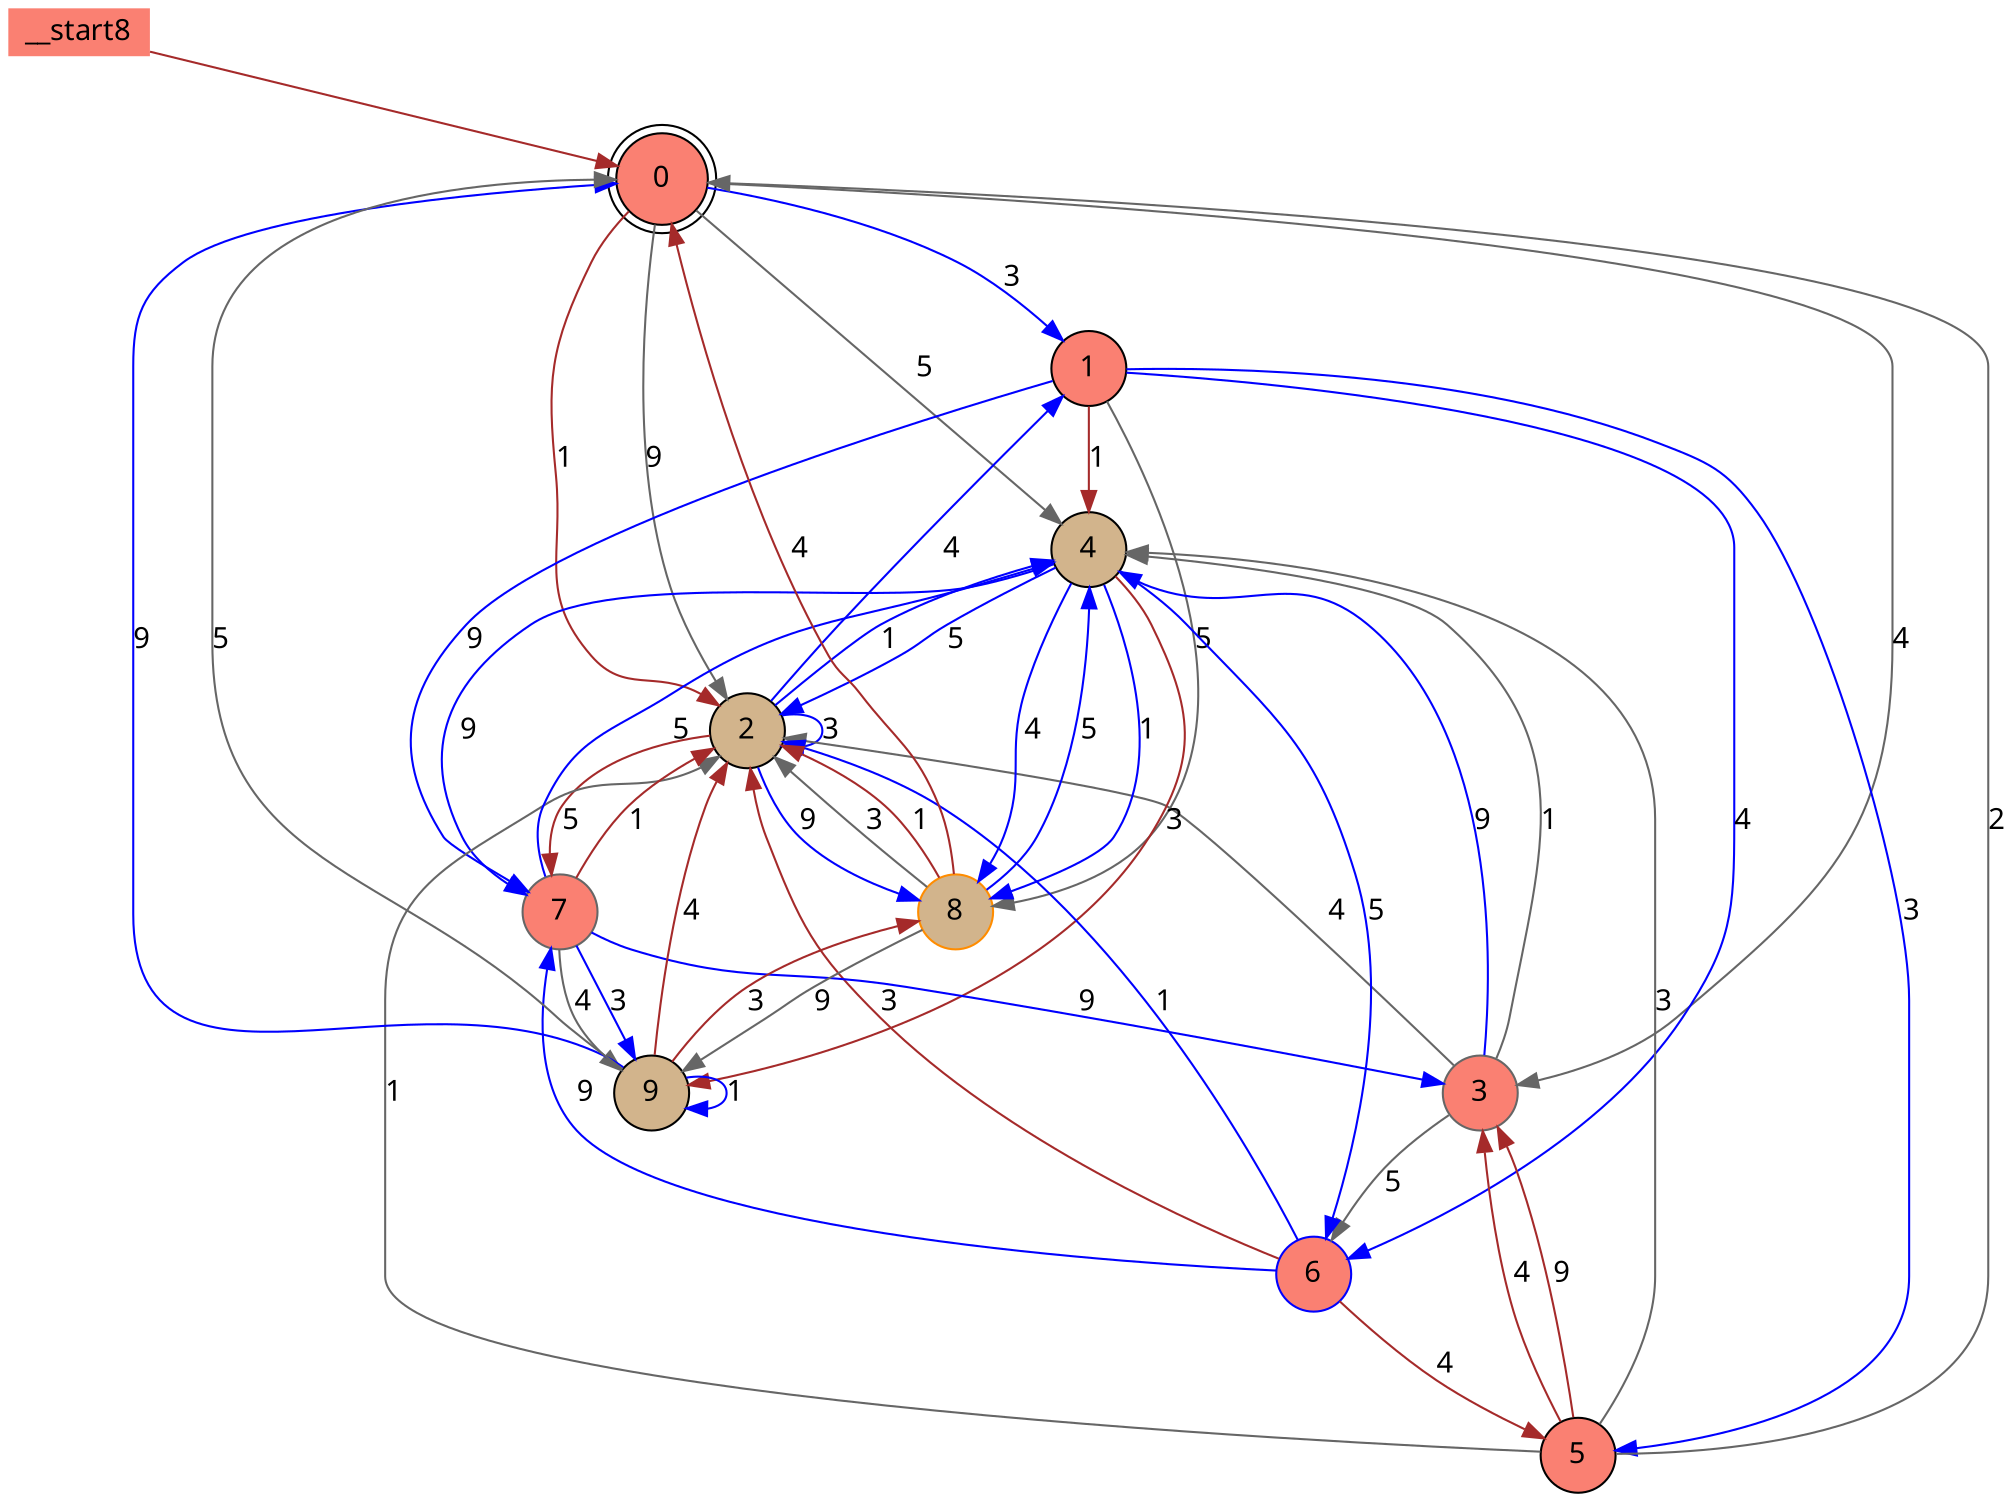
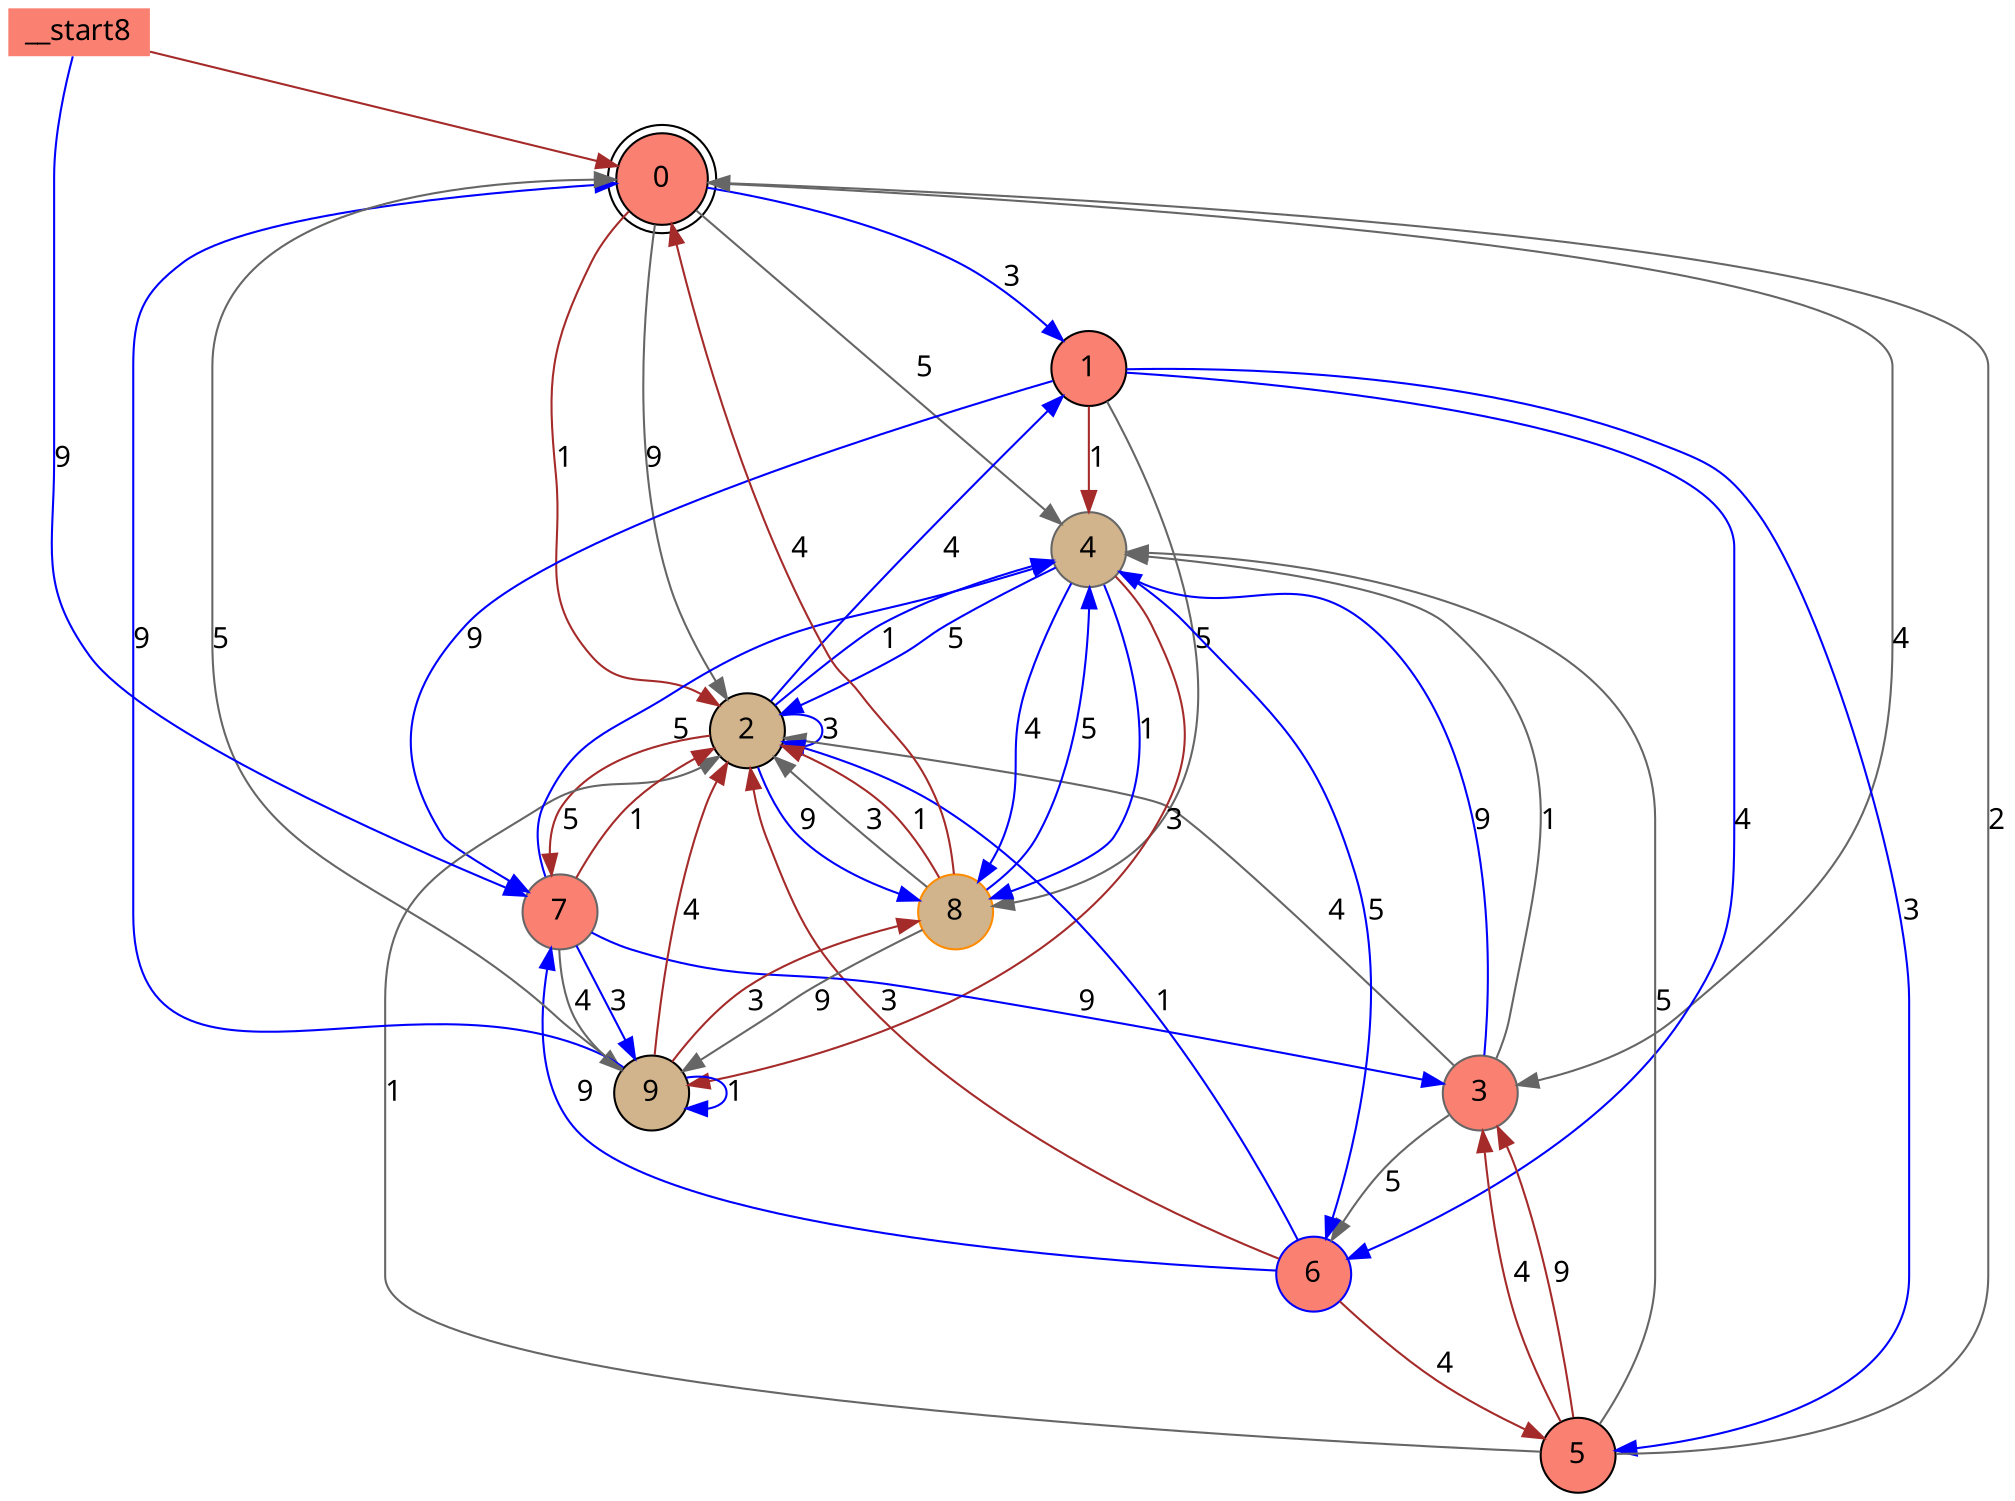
(1089, 550) -> (1089, 550)
(634, 597) -> (59, 598)
(1665, 1002) -> (1665, 1002)
